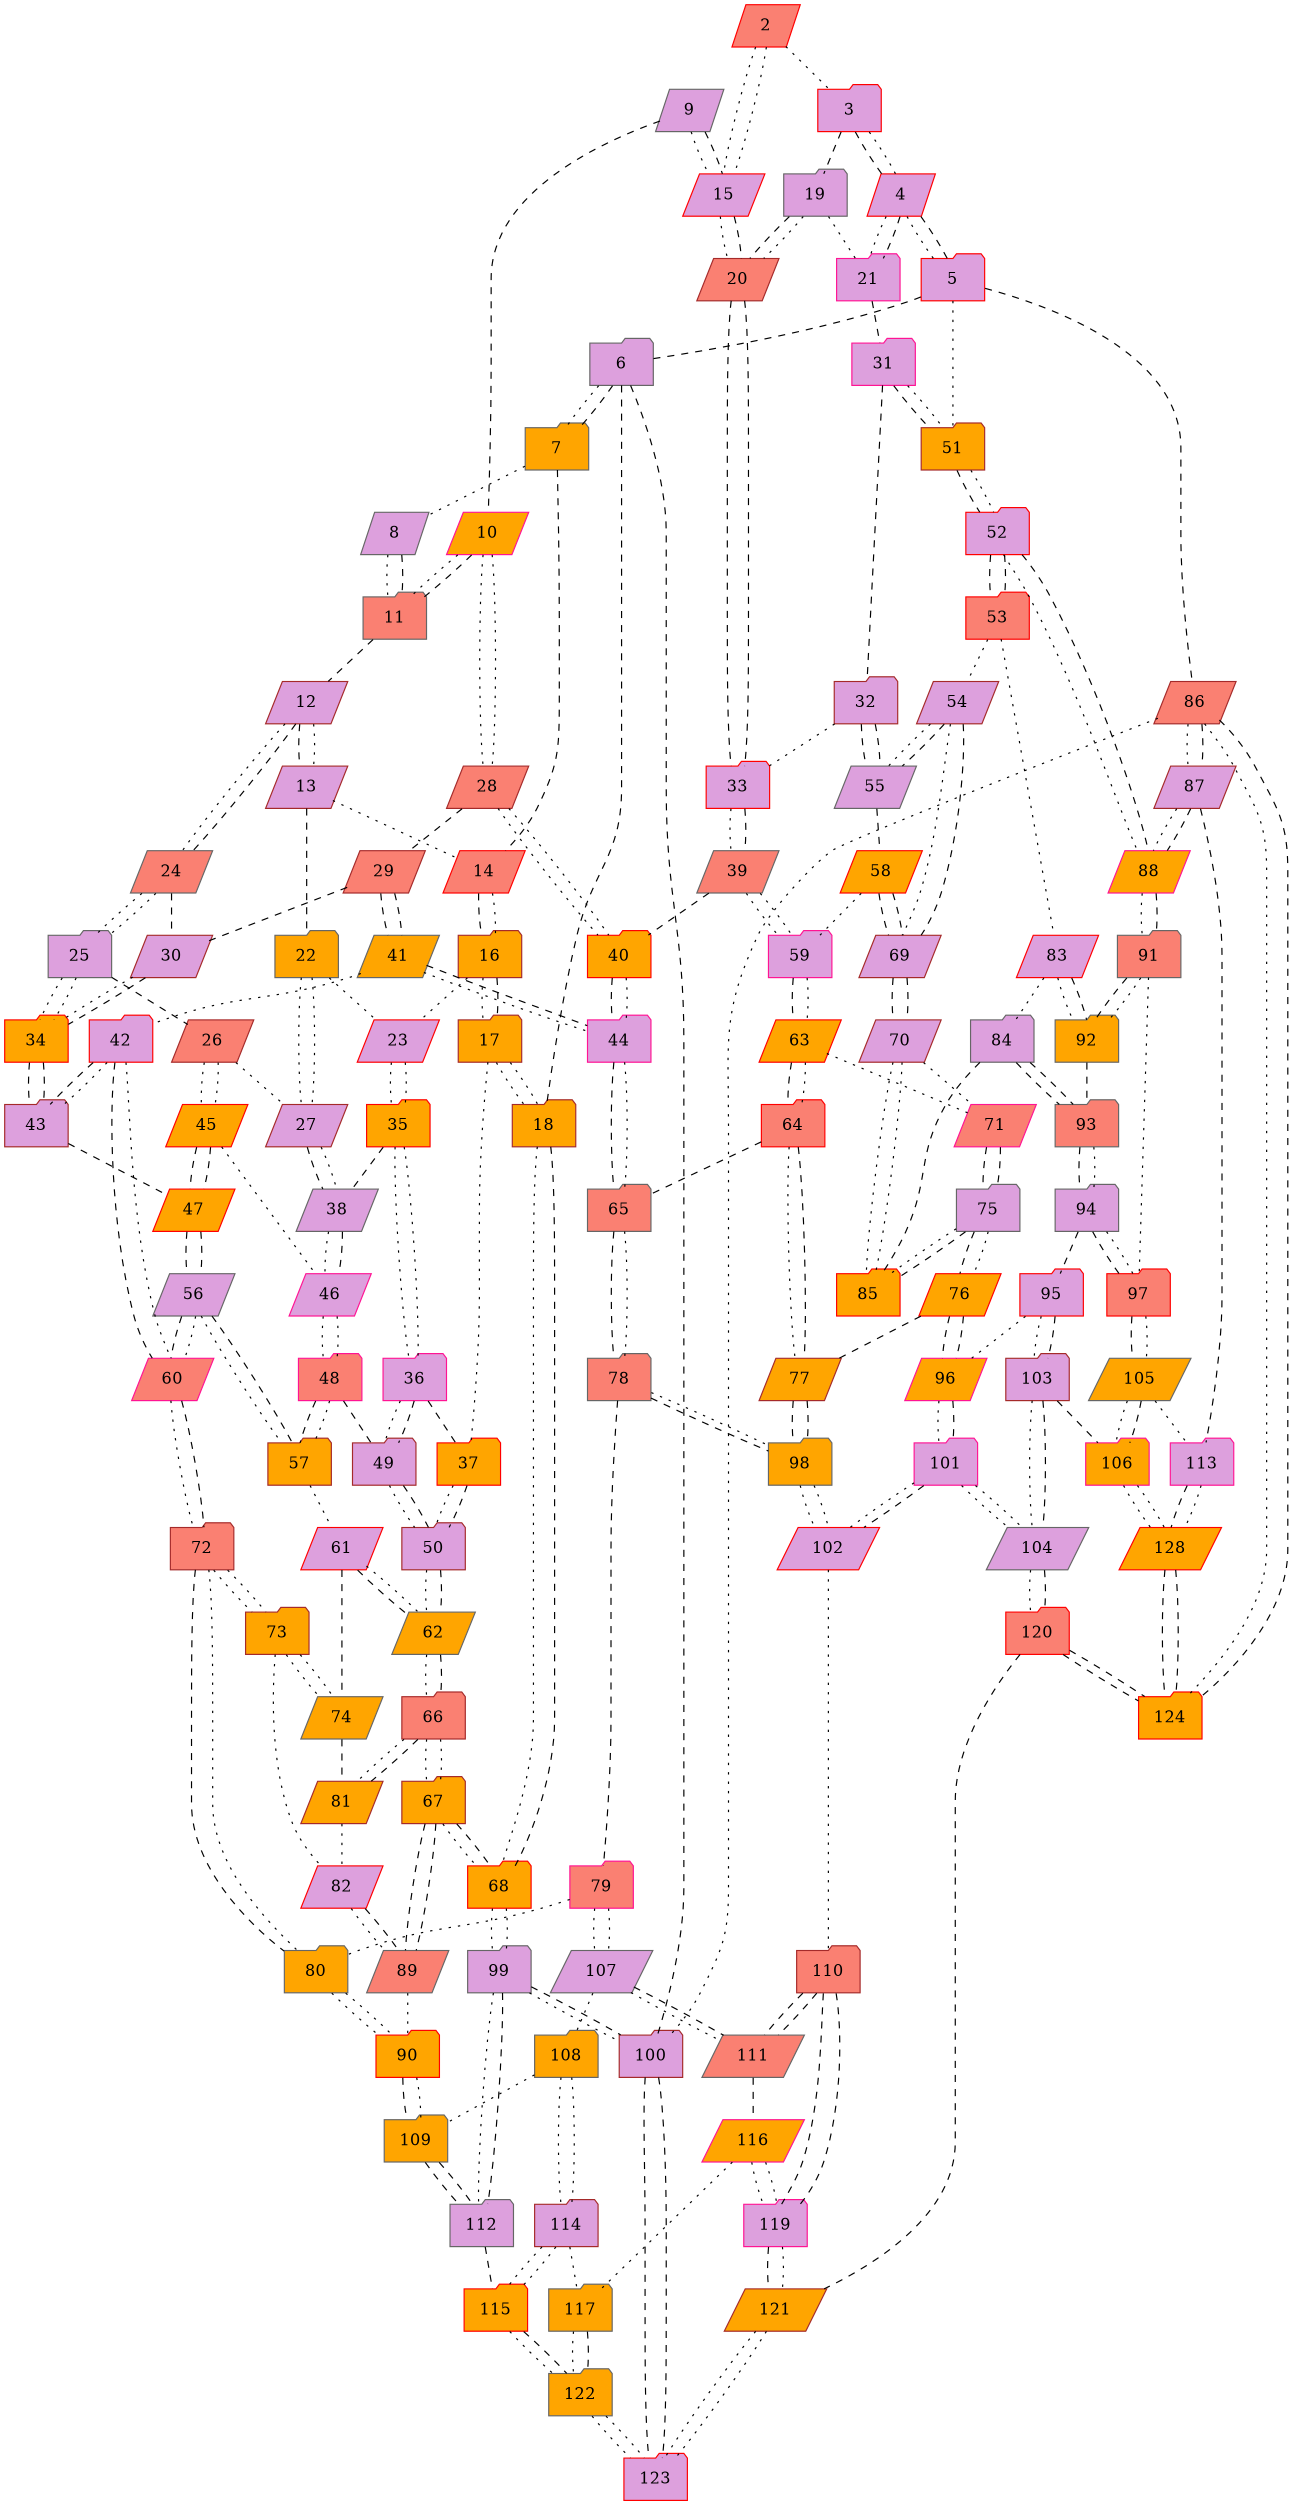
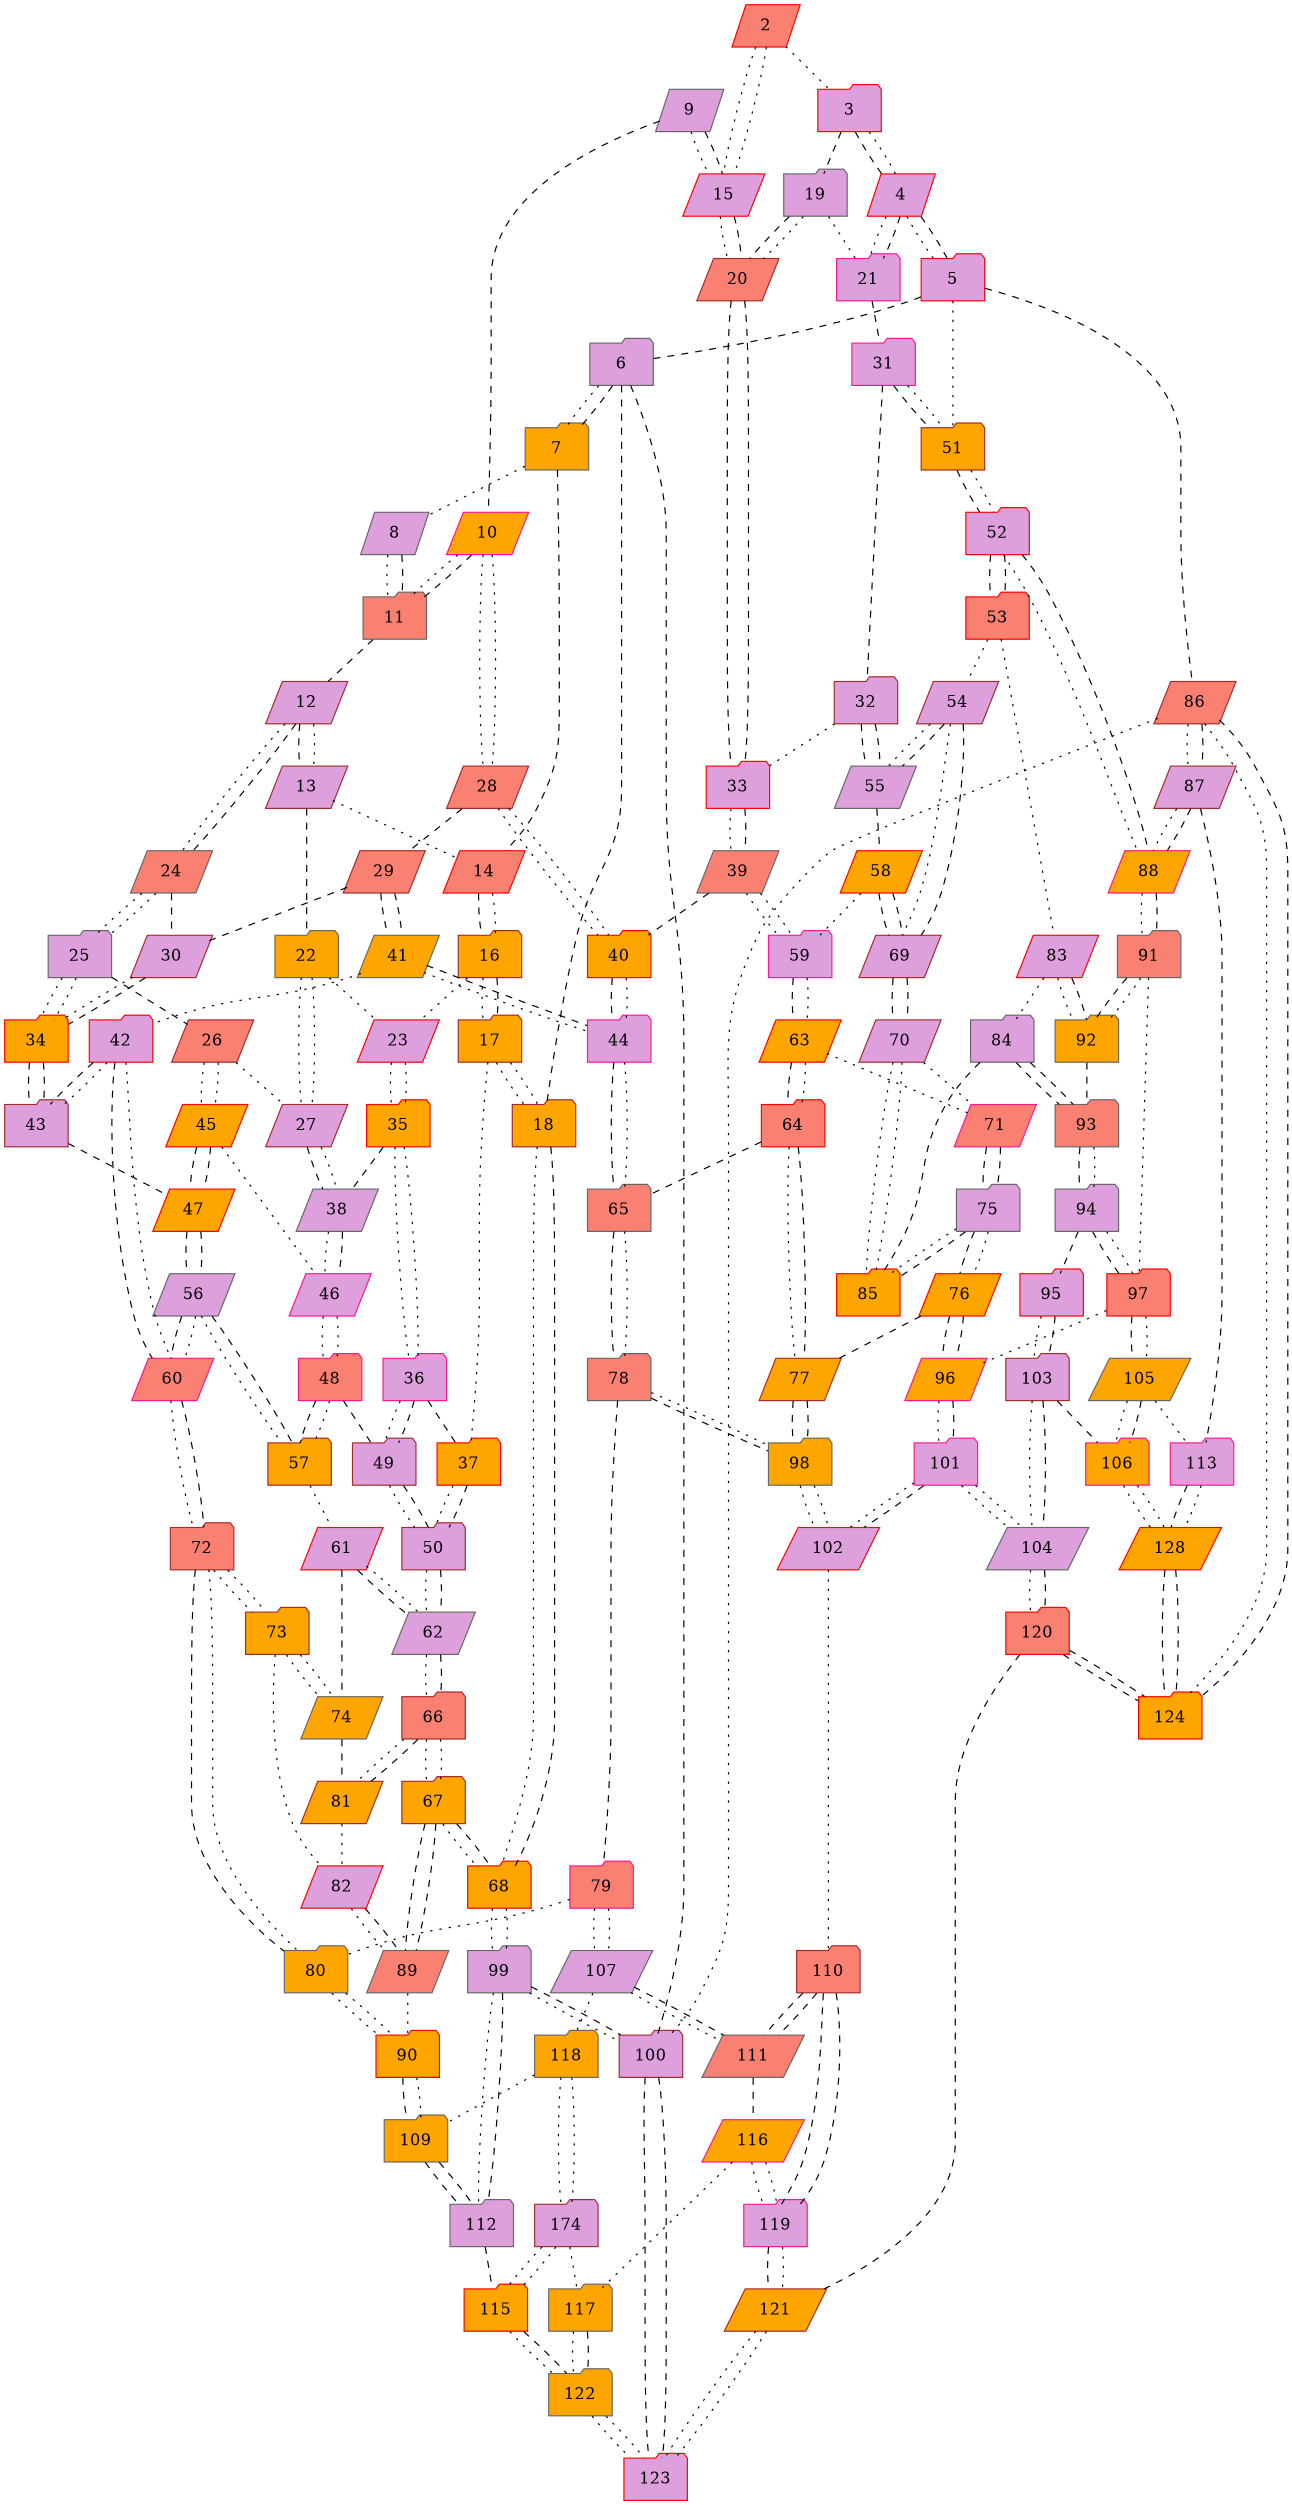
(999, 1337) -> (1045, 1337)
(434, 1633) -> (434, 1633)
(566, 2056) -> (566, 2056)
(566, 2225) -> (566, 2225)
